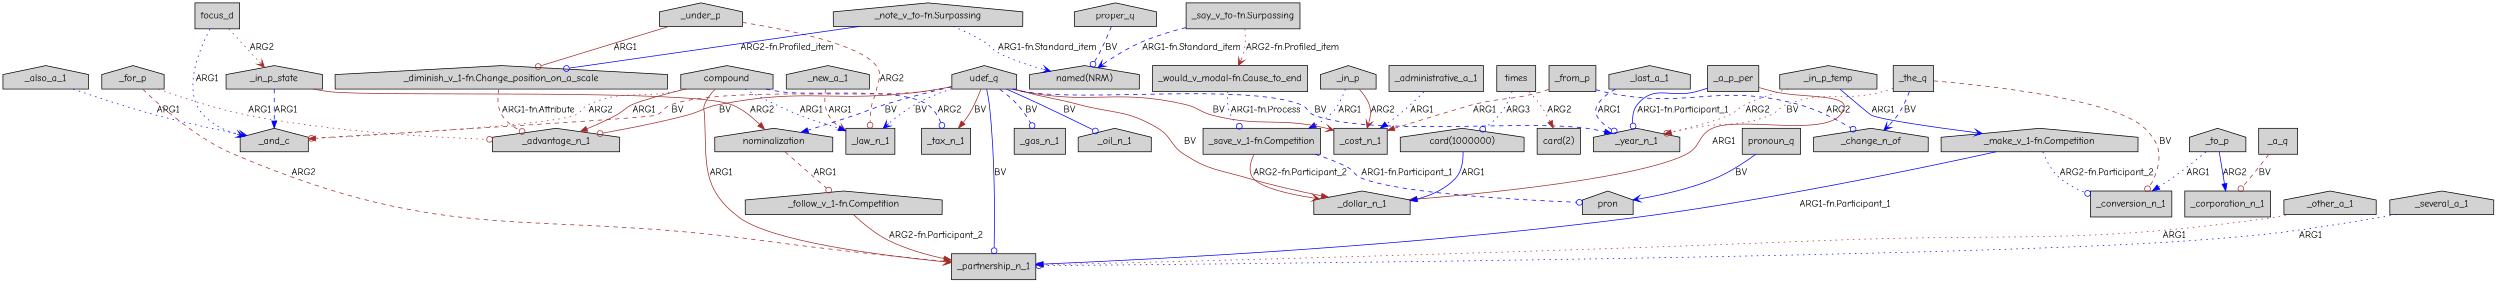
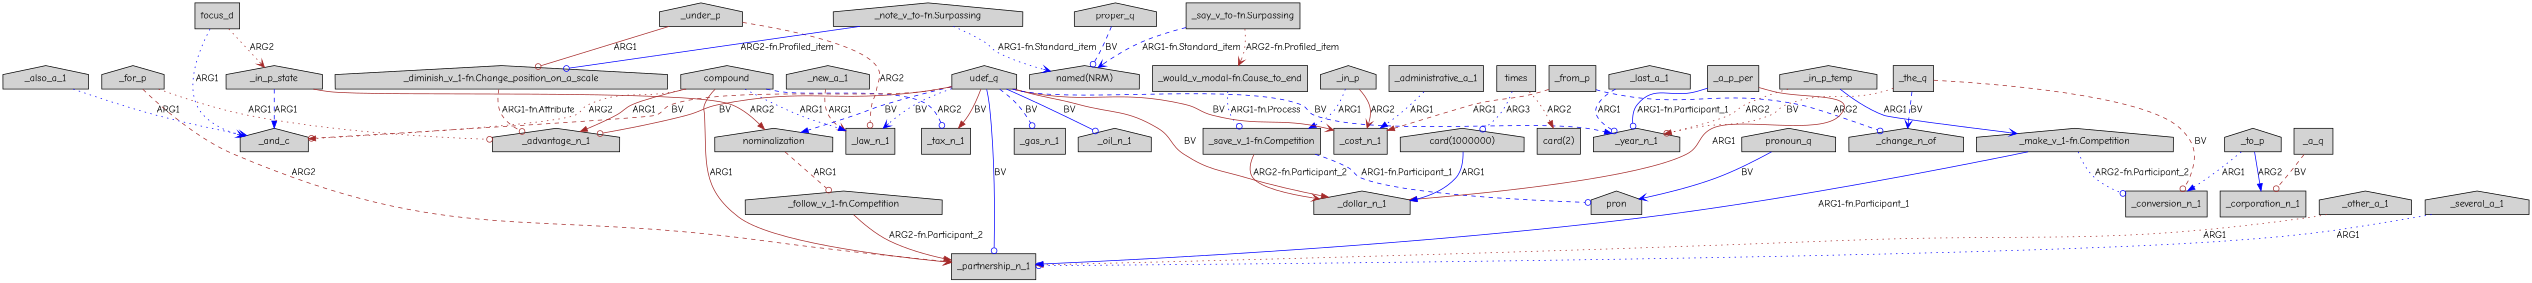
(1771, 141) -> (1789, 141)
